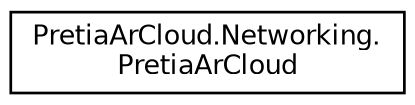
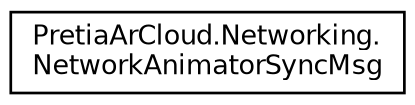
(208, 53) -> (208, 53)
